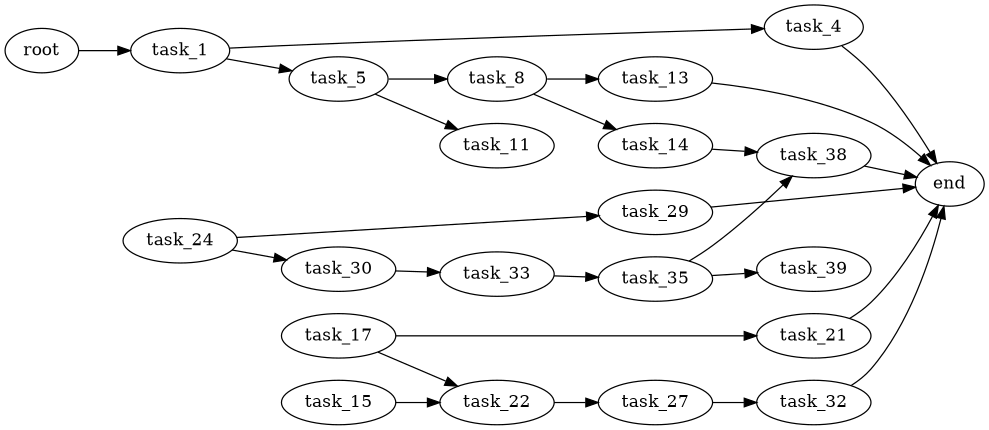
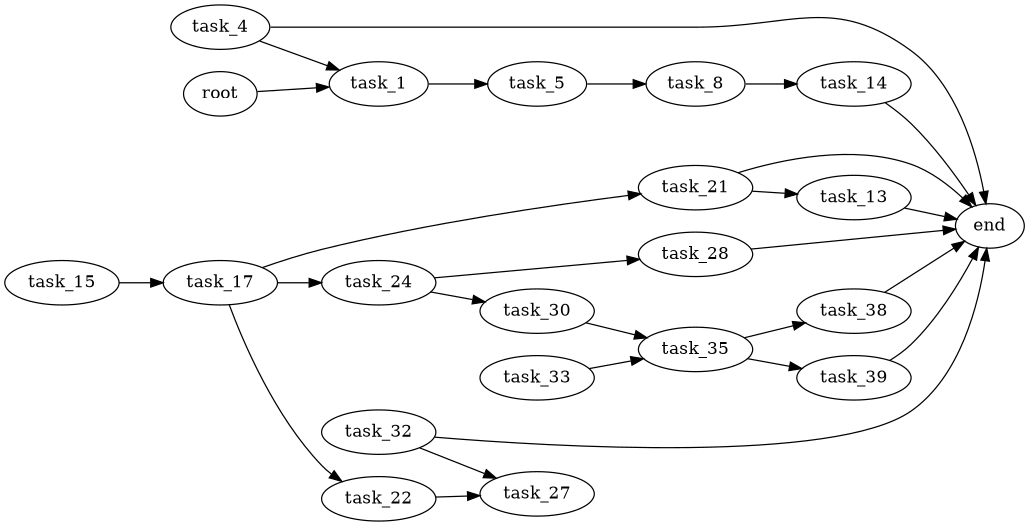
(490, 38) -> (294, 53)
(567, 79) -> (769, 192)
(497, 146) -> none
(728, 150) -> (931, 145)
(655, 212) -> (696, 254)
(411, 271) -> (610, 329)
none -> (293, 283)
none -> (937, 314)
(411, 403) -> (135, 283)
(728, 403) -> (452, 461)
